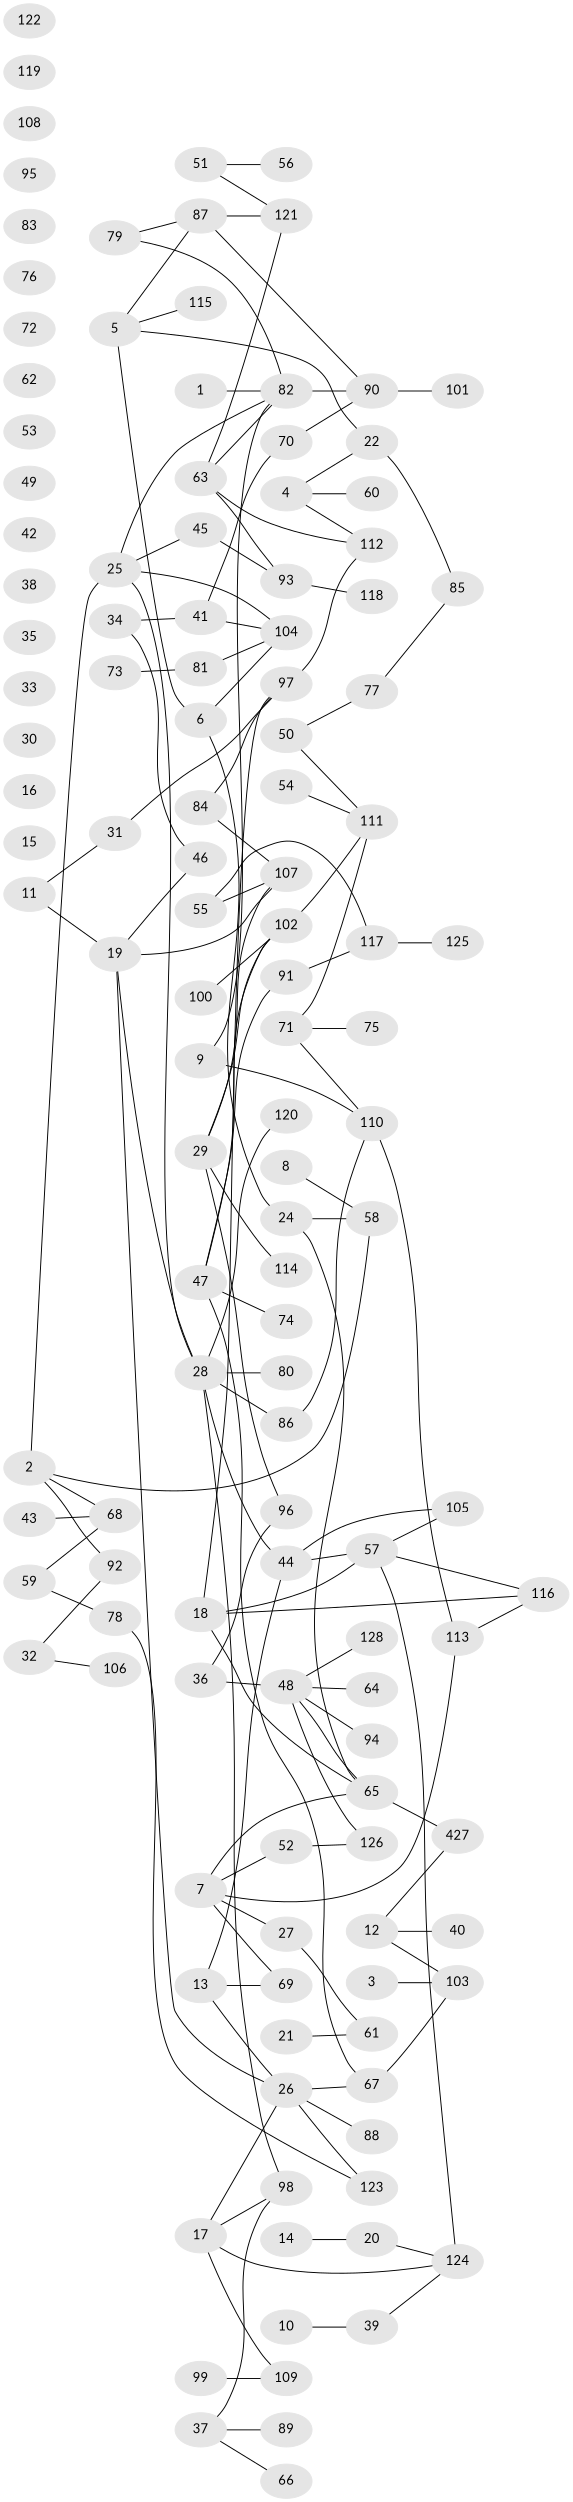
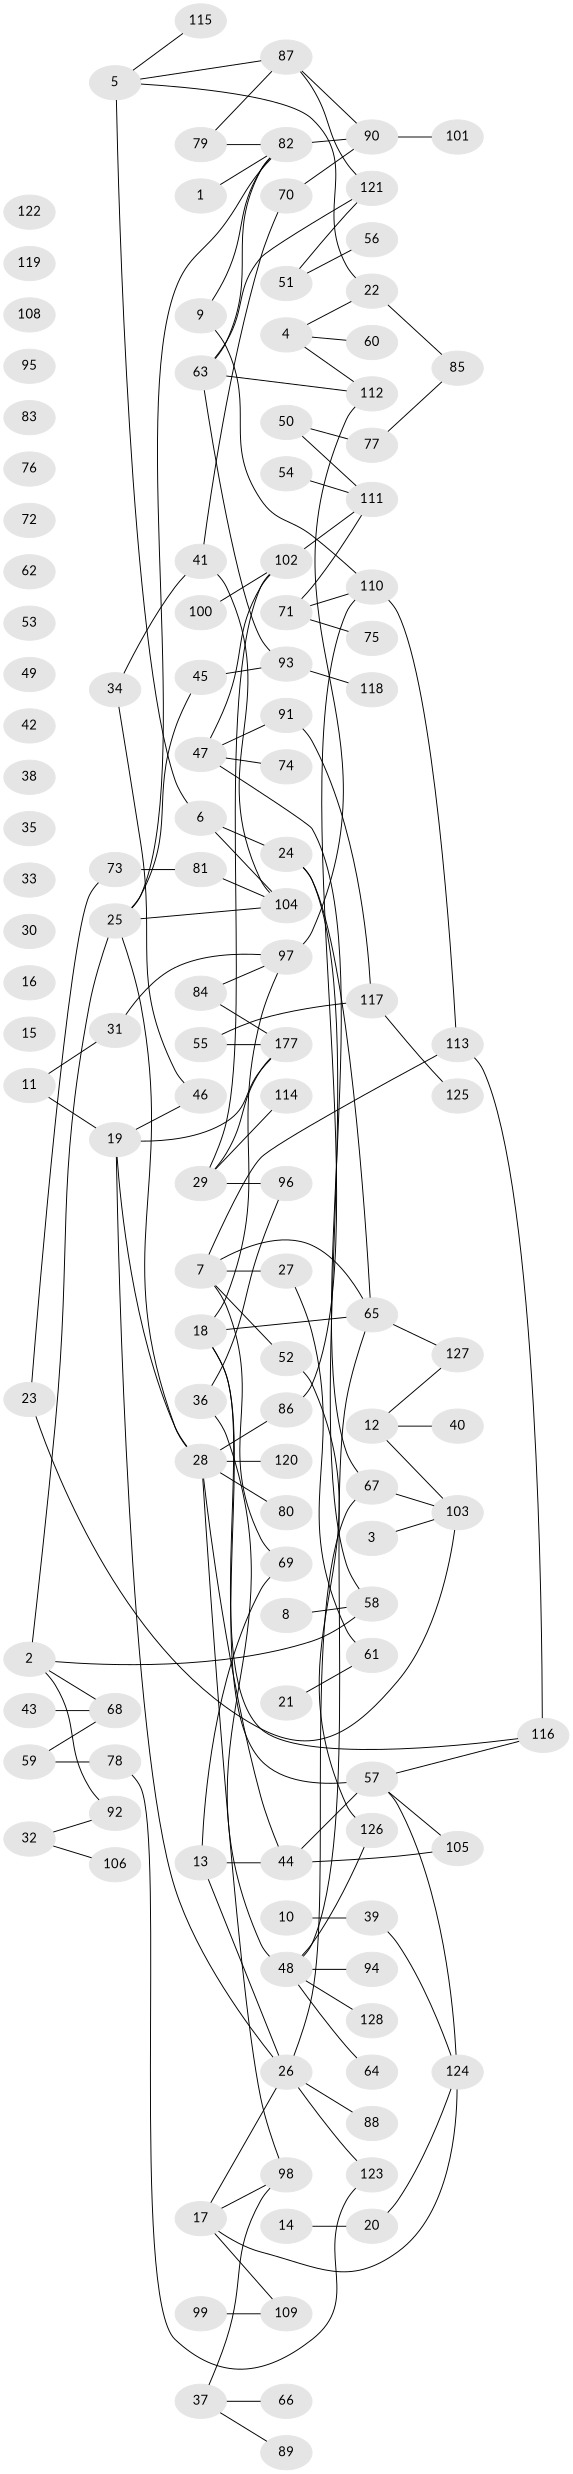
(286, 874) -> (286, 1045)
none -> (29, 1399)
(458, 1836) -> (458, 1355)
